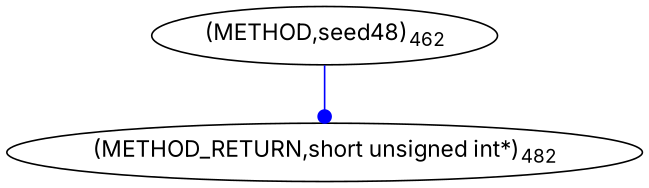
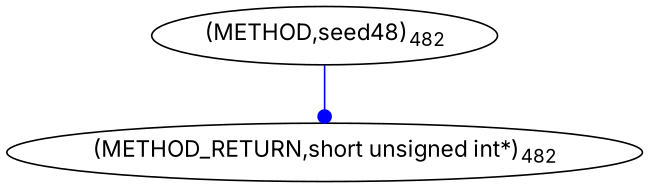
(427, 33) -> (427, 33)
